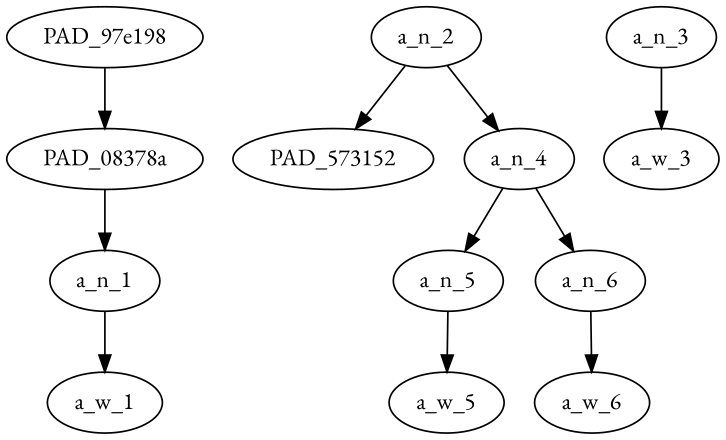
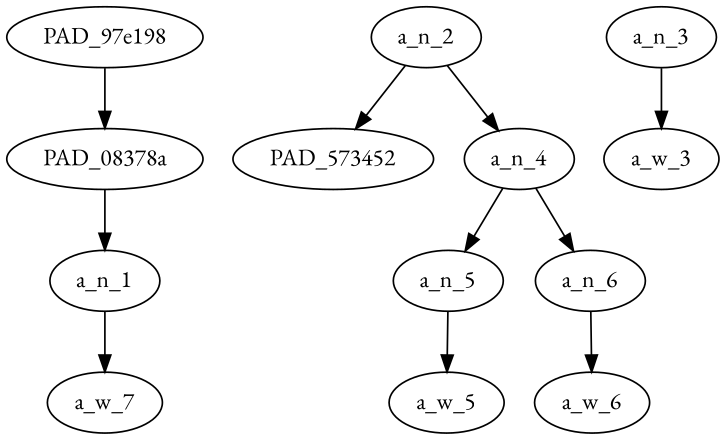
(333, 159) -> (333, 159)
(105, 403) -> (105, 403)
